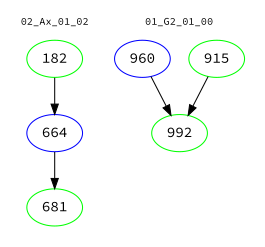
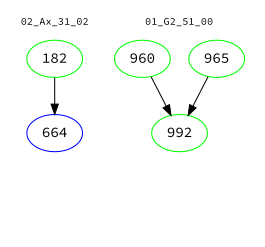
(55, 22) -> (55, 22)
(180, 22) -> (180, 22)
(142, 59) -> (142, 59)
(217, 59) -> (217, 59)
(55, 207) -> none
